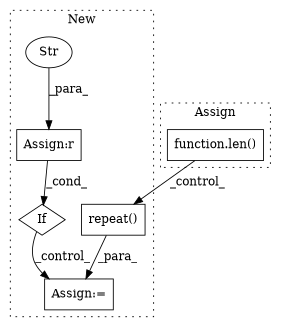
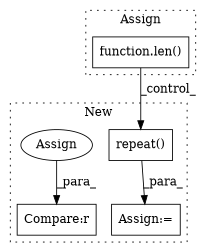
(49, 52) -> (57, 145)
(49, 145) -> (57, 220)
(42, 220) -> none
